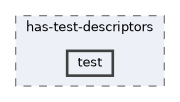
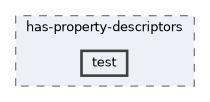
(90, 28) -> (105, 28)
